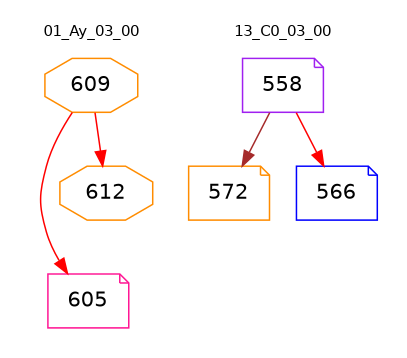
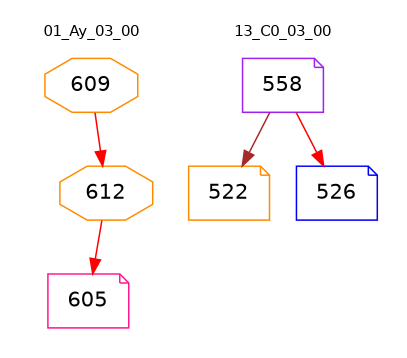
(42, 185) -> (99, 240)
(229, 193) -> (229, 193)
(337, 193) -> (337, 193)
